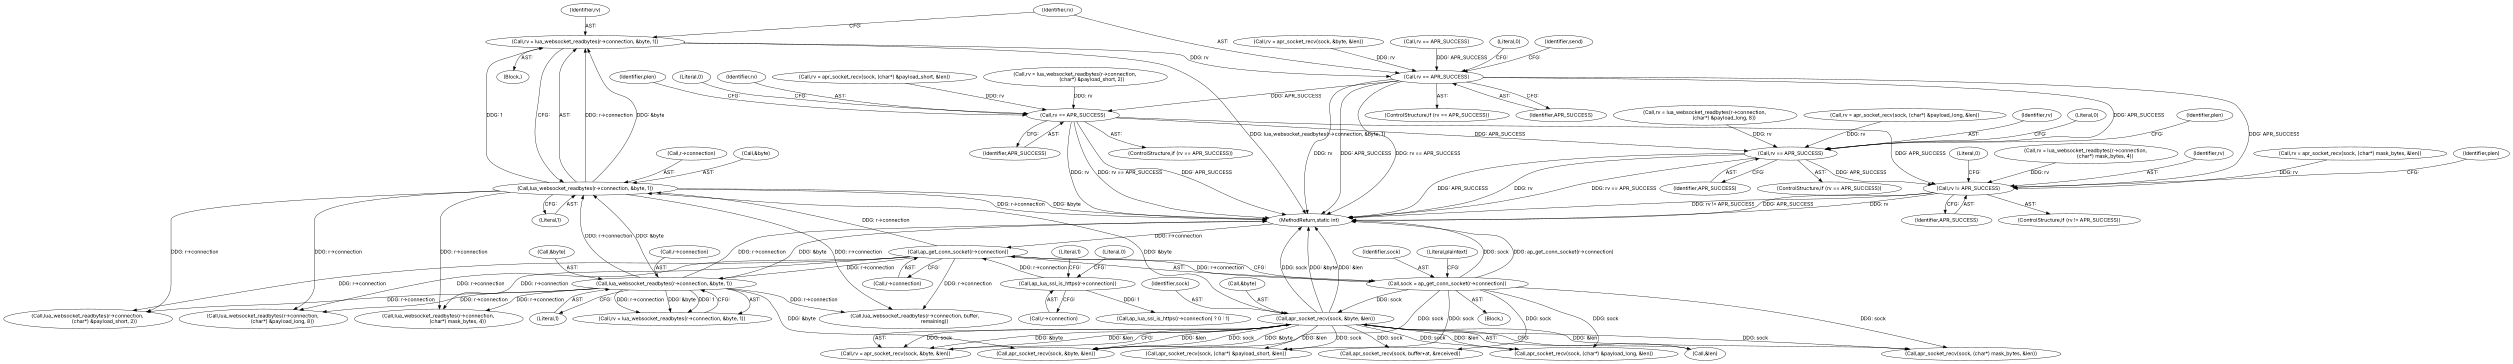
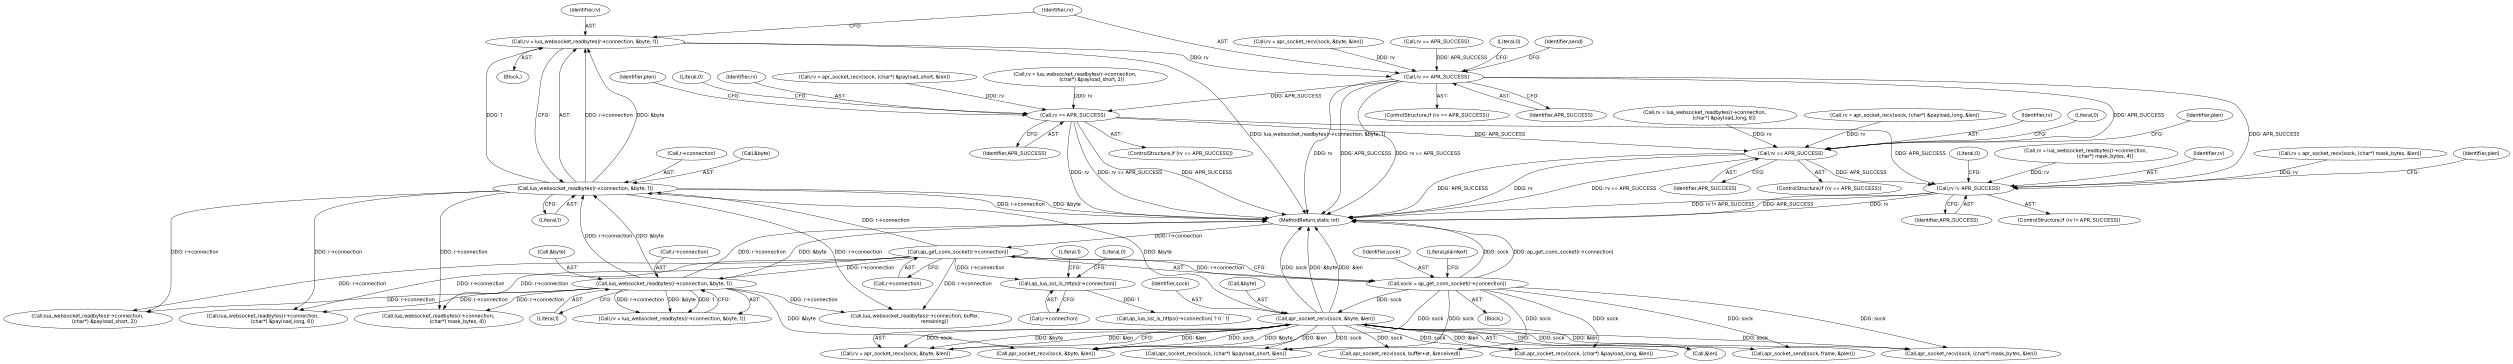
(1015, 269) -> (980, 275)
none -> (1803, 354)
